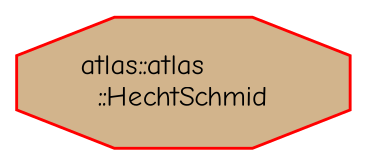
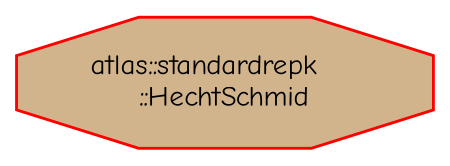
(183, 83) -> (225, 83)
